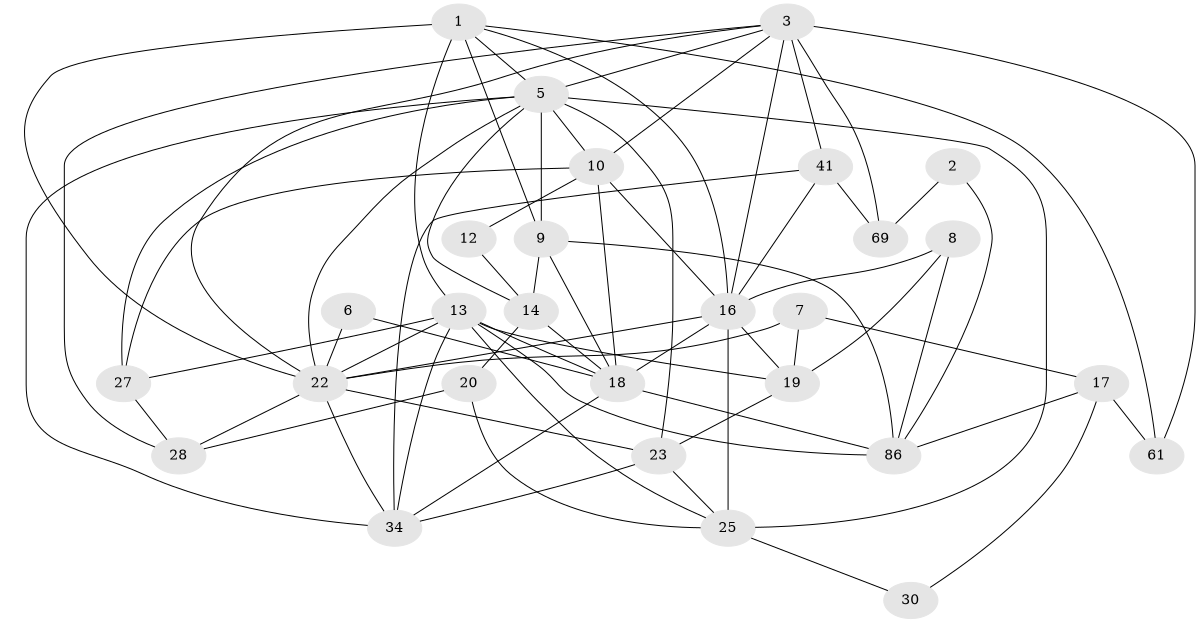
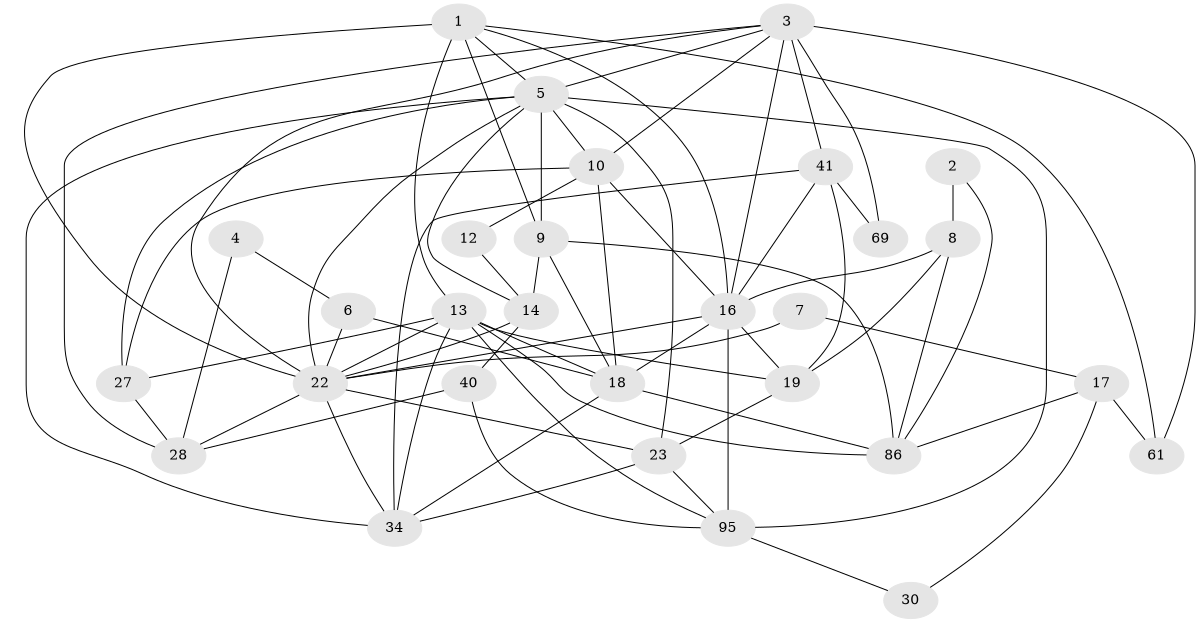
(917, 203) -> (953, 203)
none -> (236, 239)
(574, 347) -> (429, 352)
(796, 348) -> (845, 281)
(469, 384) -> (469, 384)
(728, 528) -> (728, 528)
